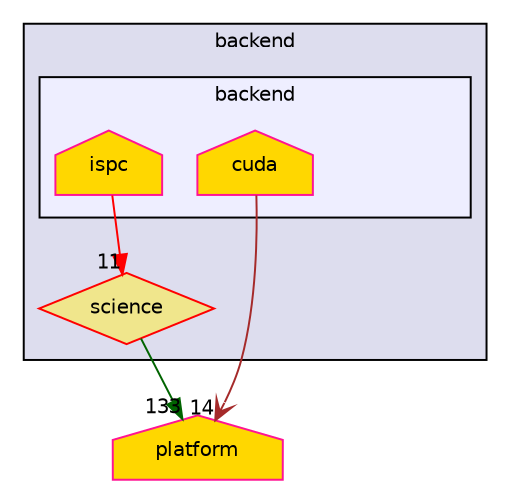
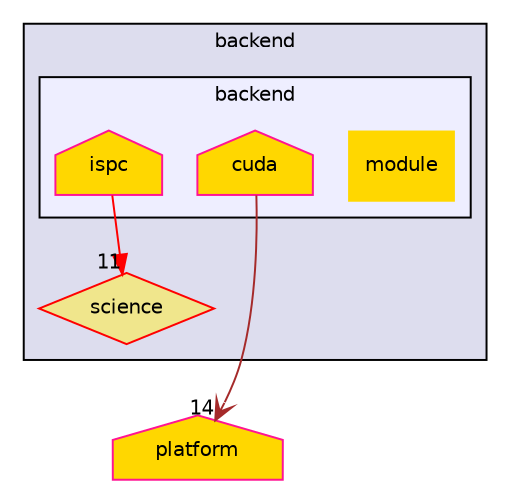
none -> (401, 166)
(159, 373) -> none
